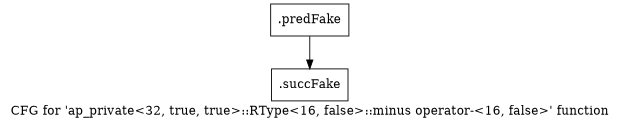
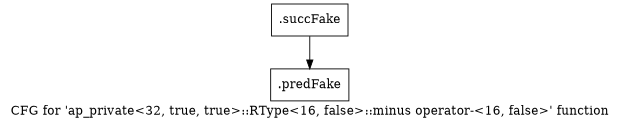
(310, 48) -> (310, 48)
